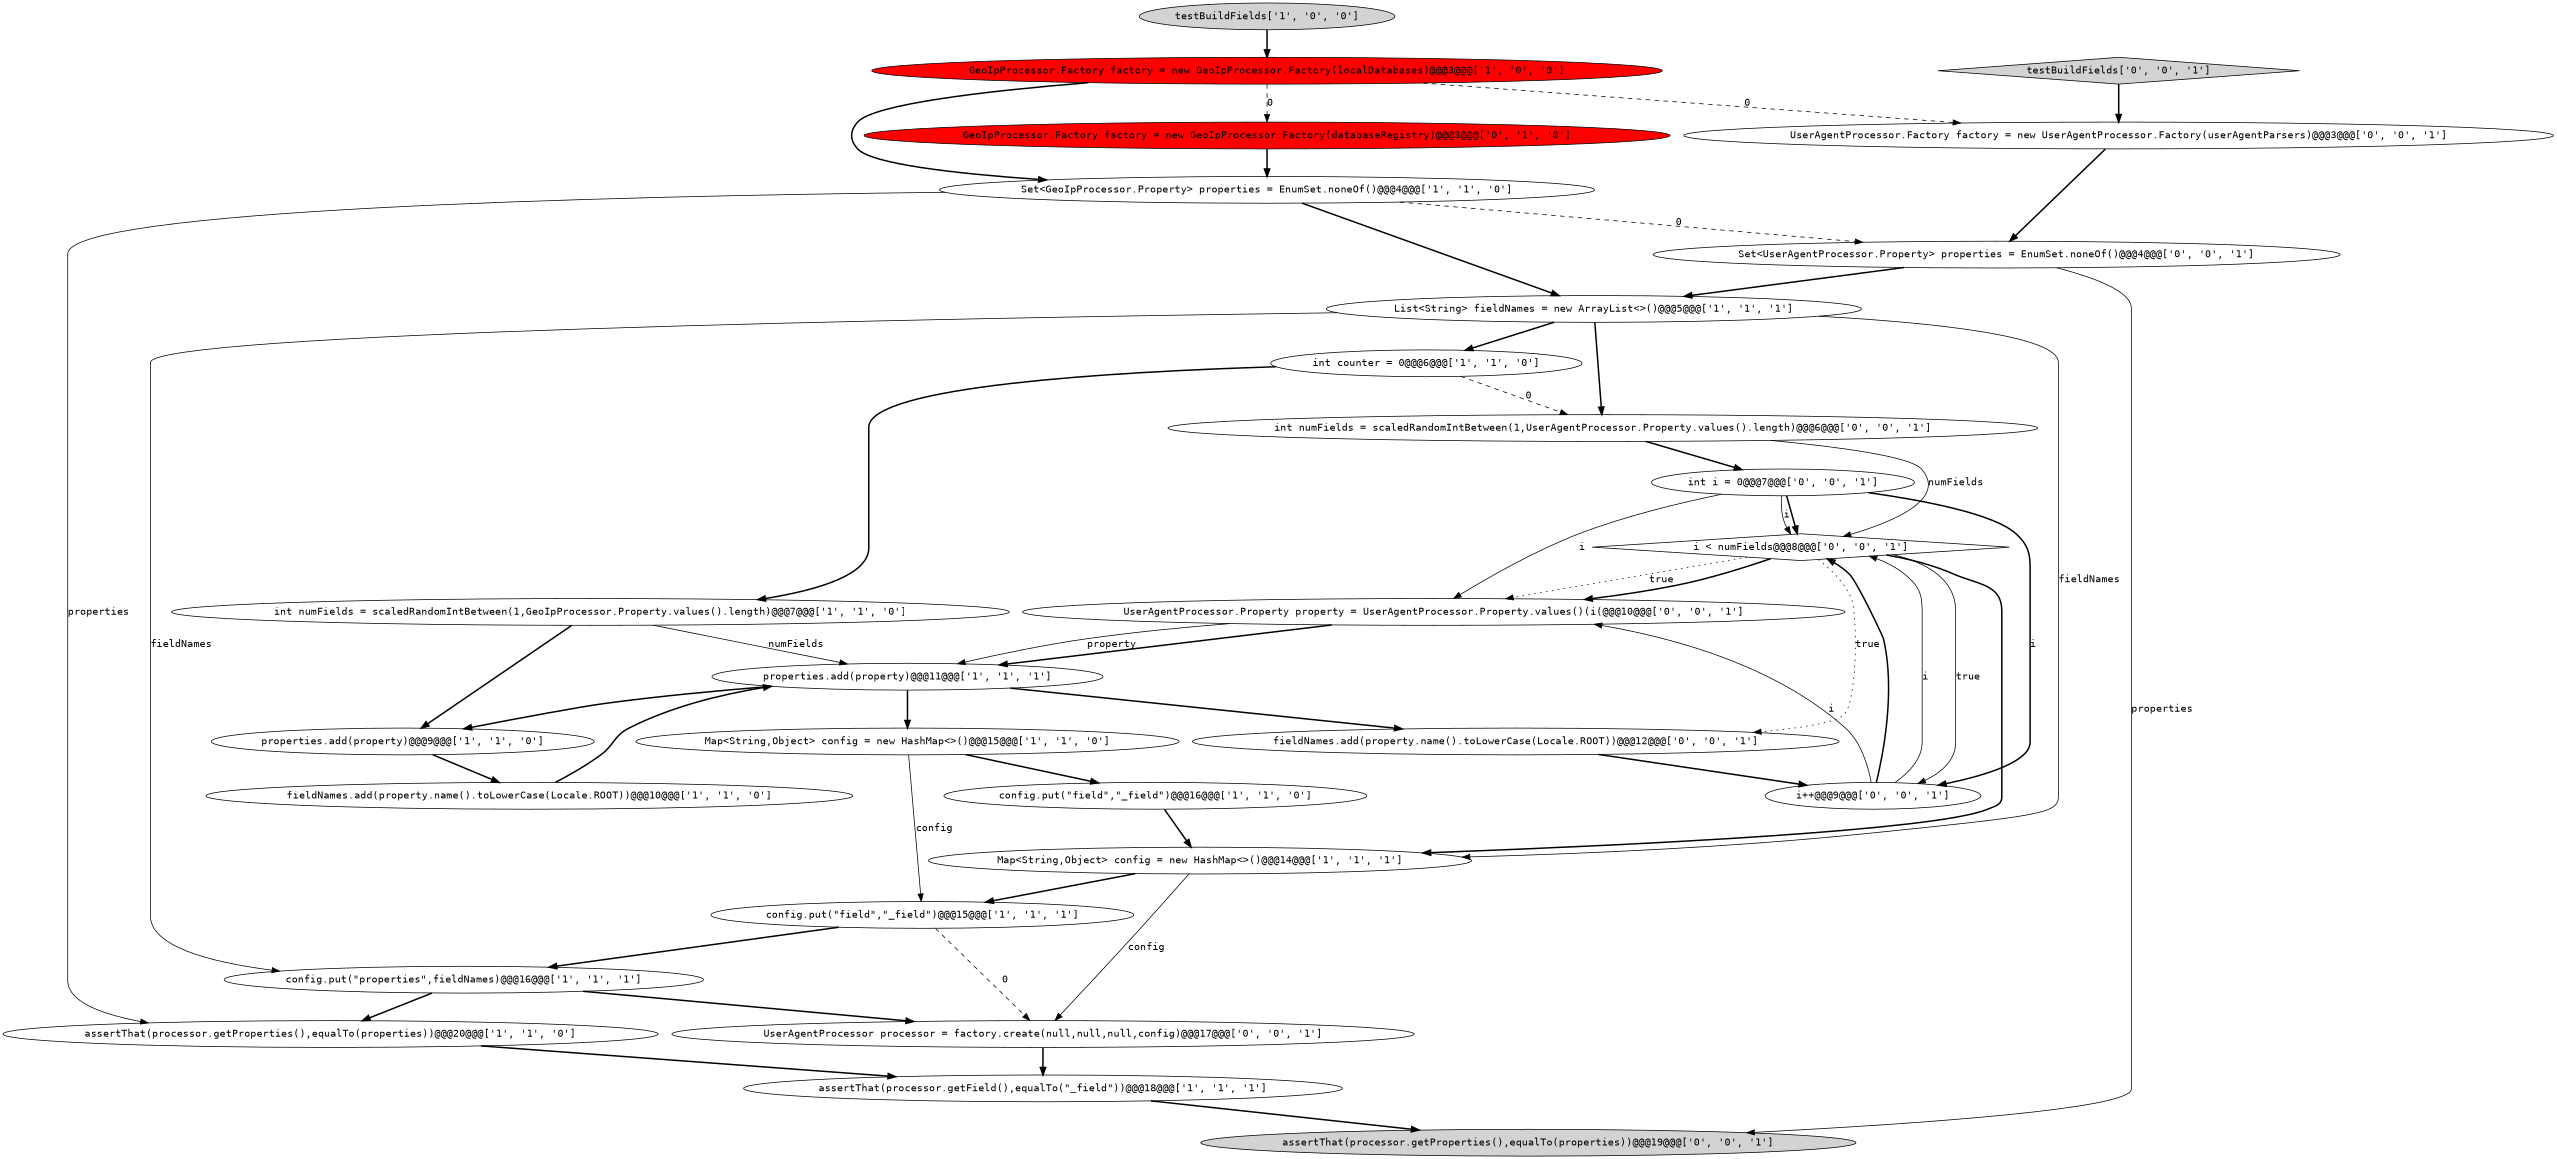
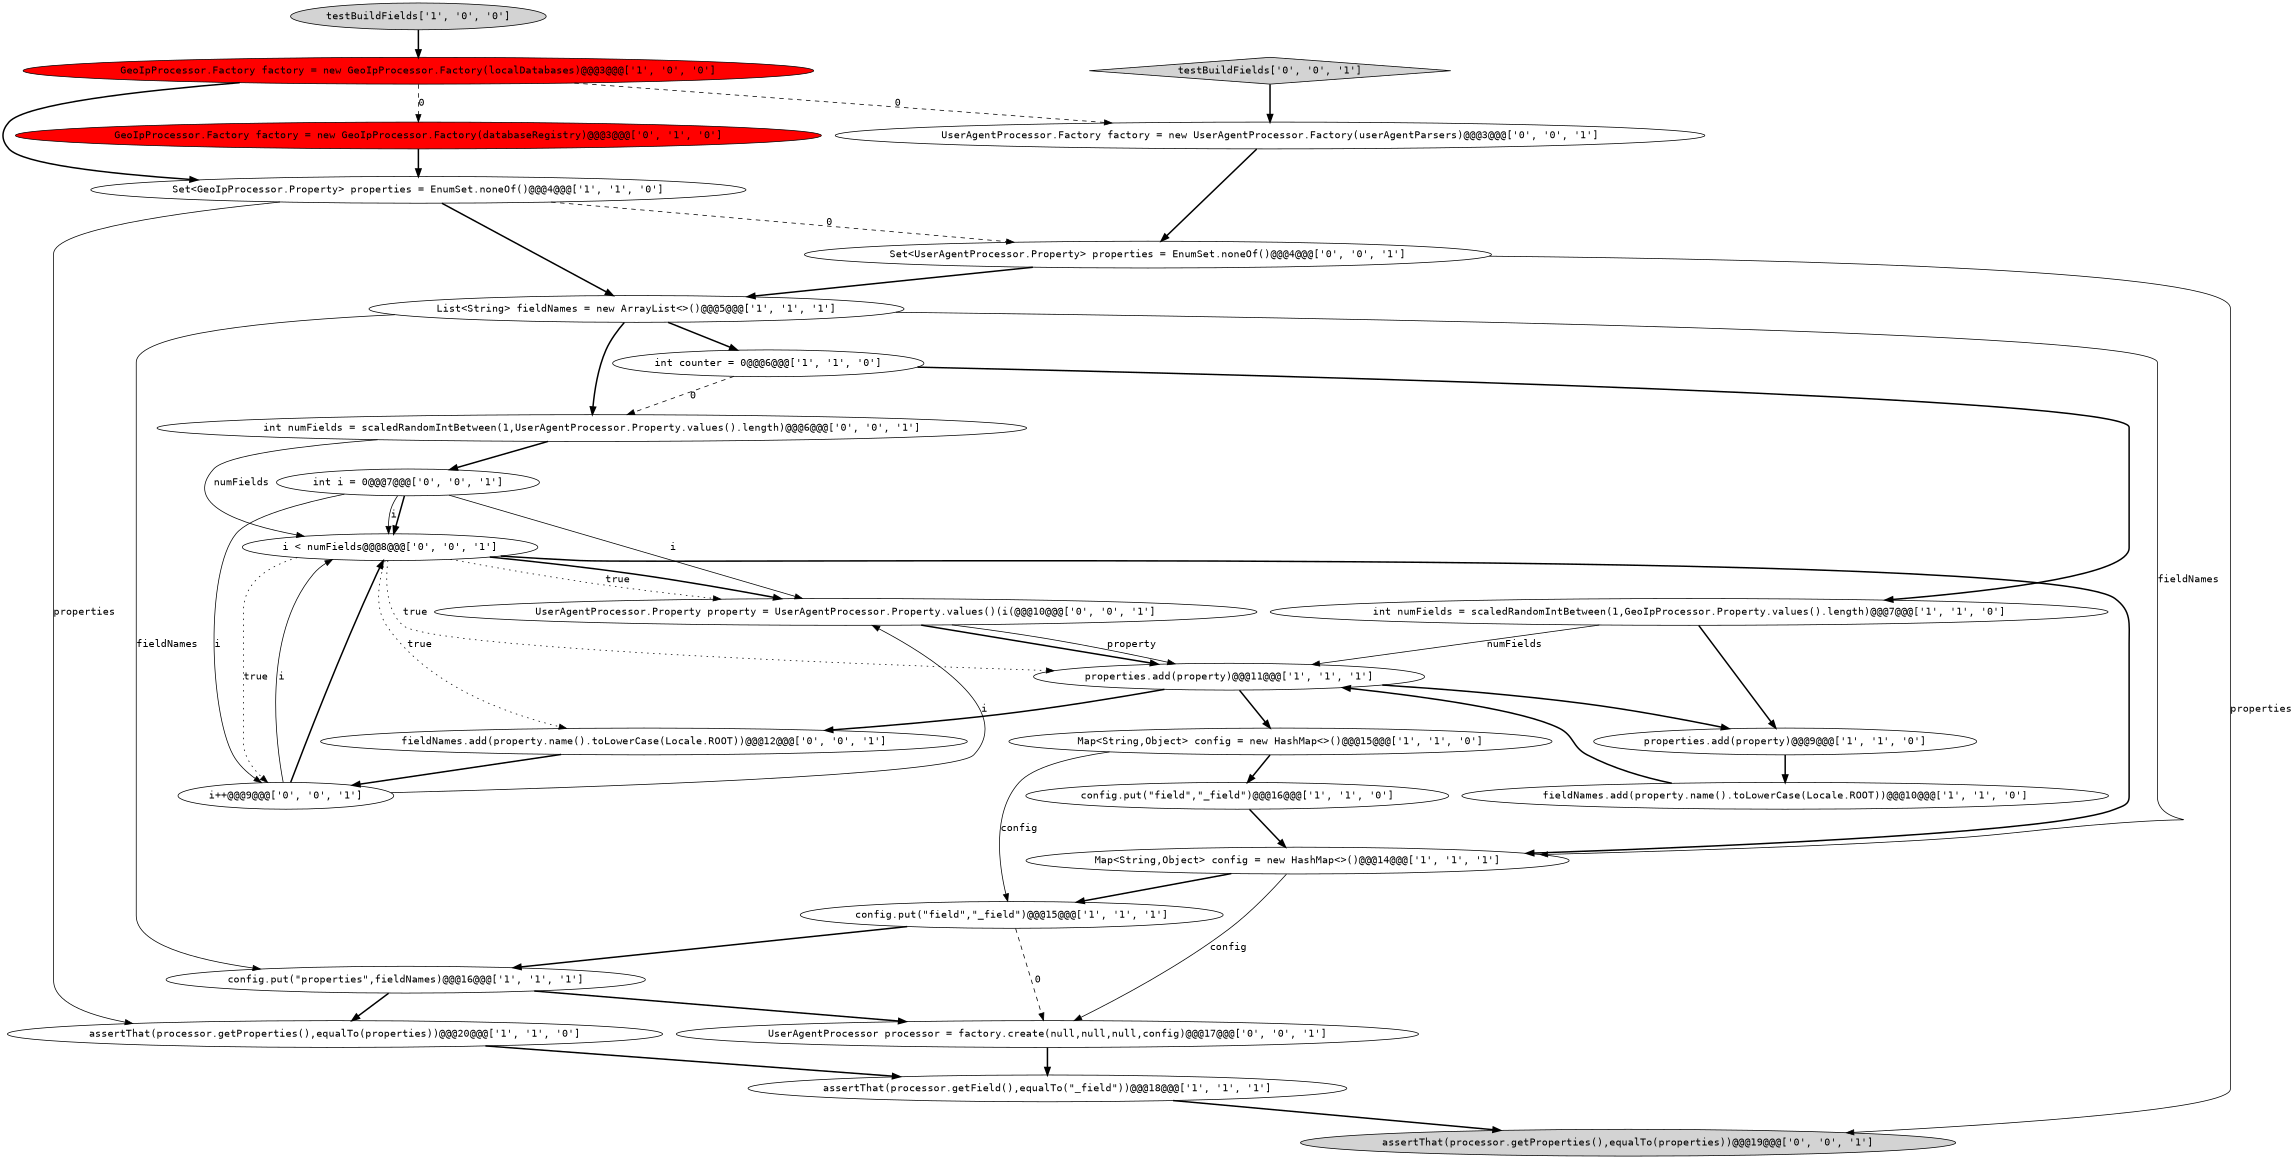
(1801, 547) -> (390, 547)
(2030, 608) -> (216, 602)
none -> (689, 655)
(1956, 657) -> (243, 656)
